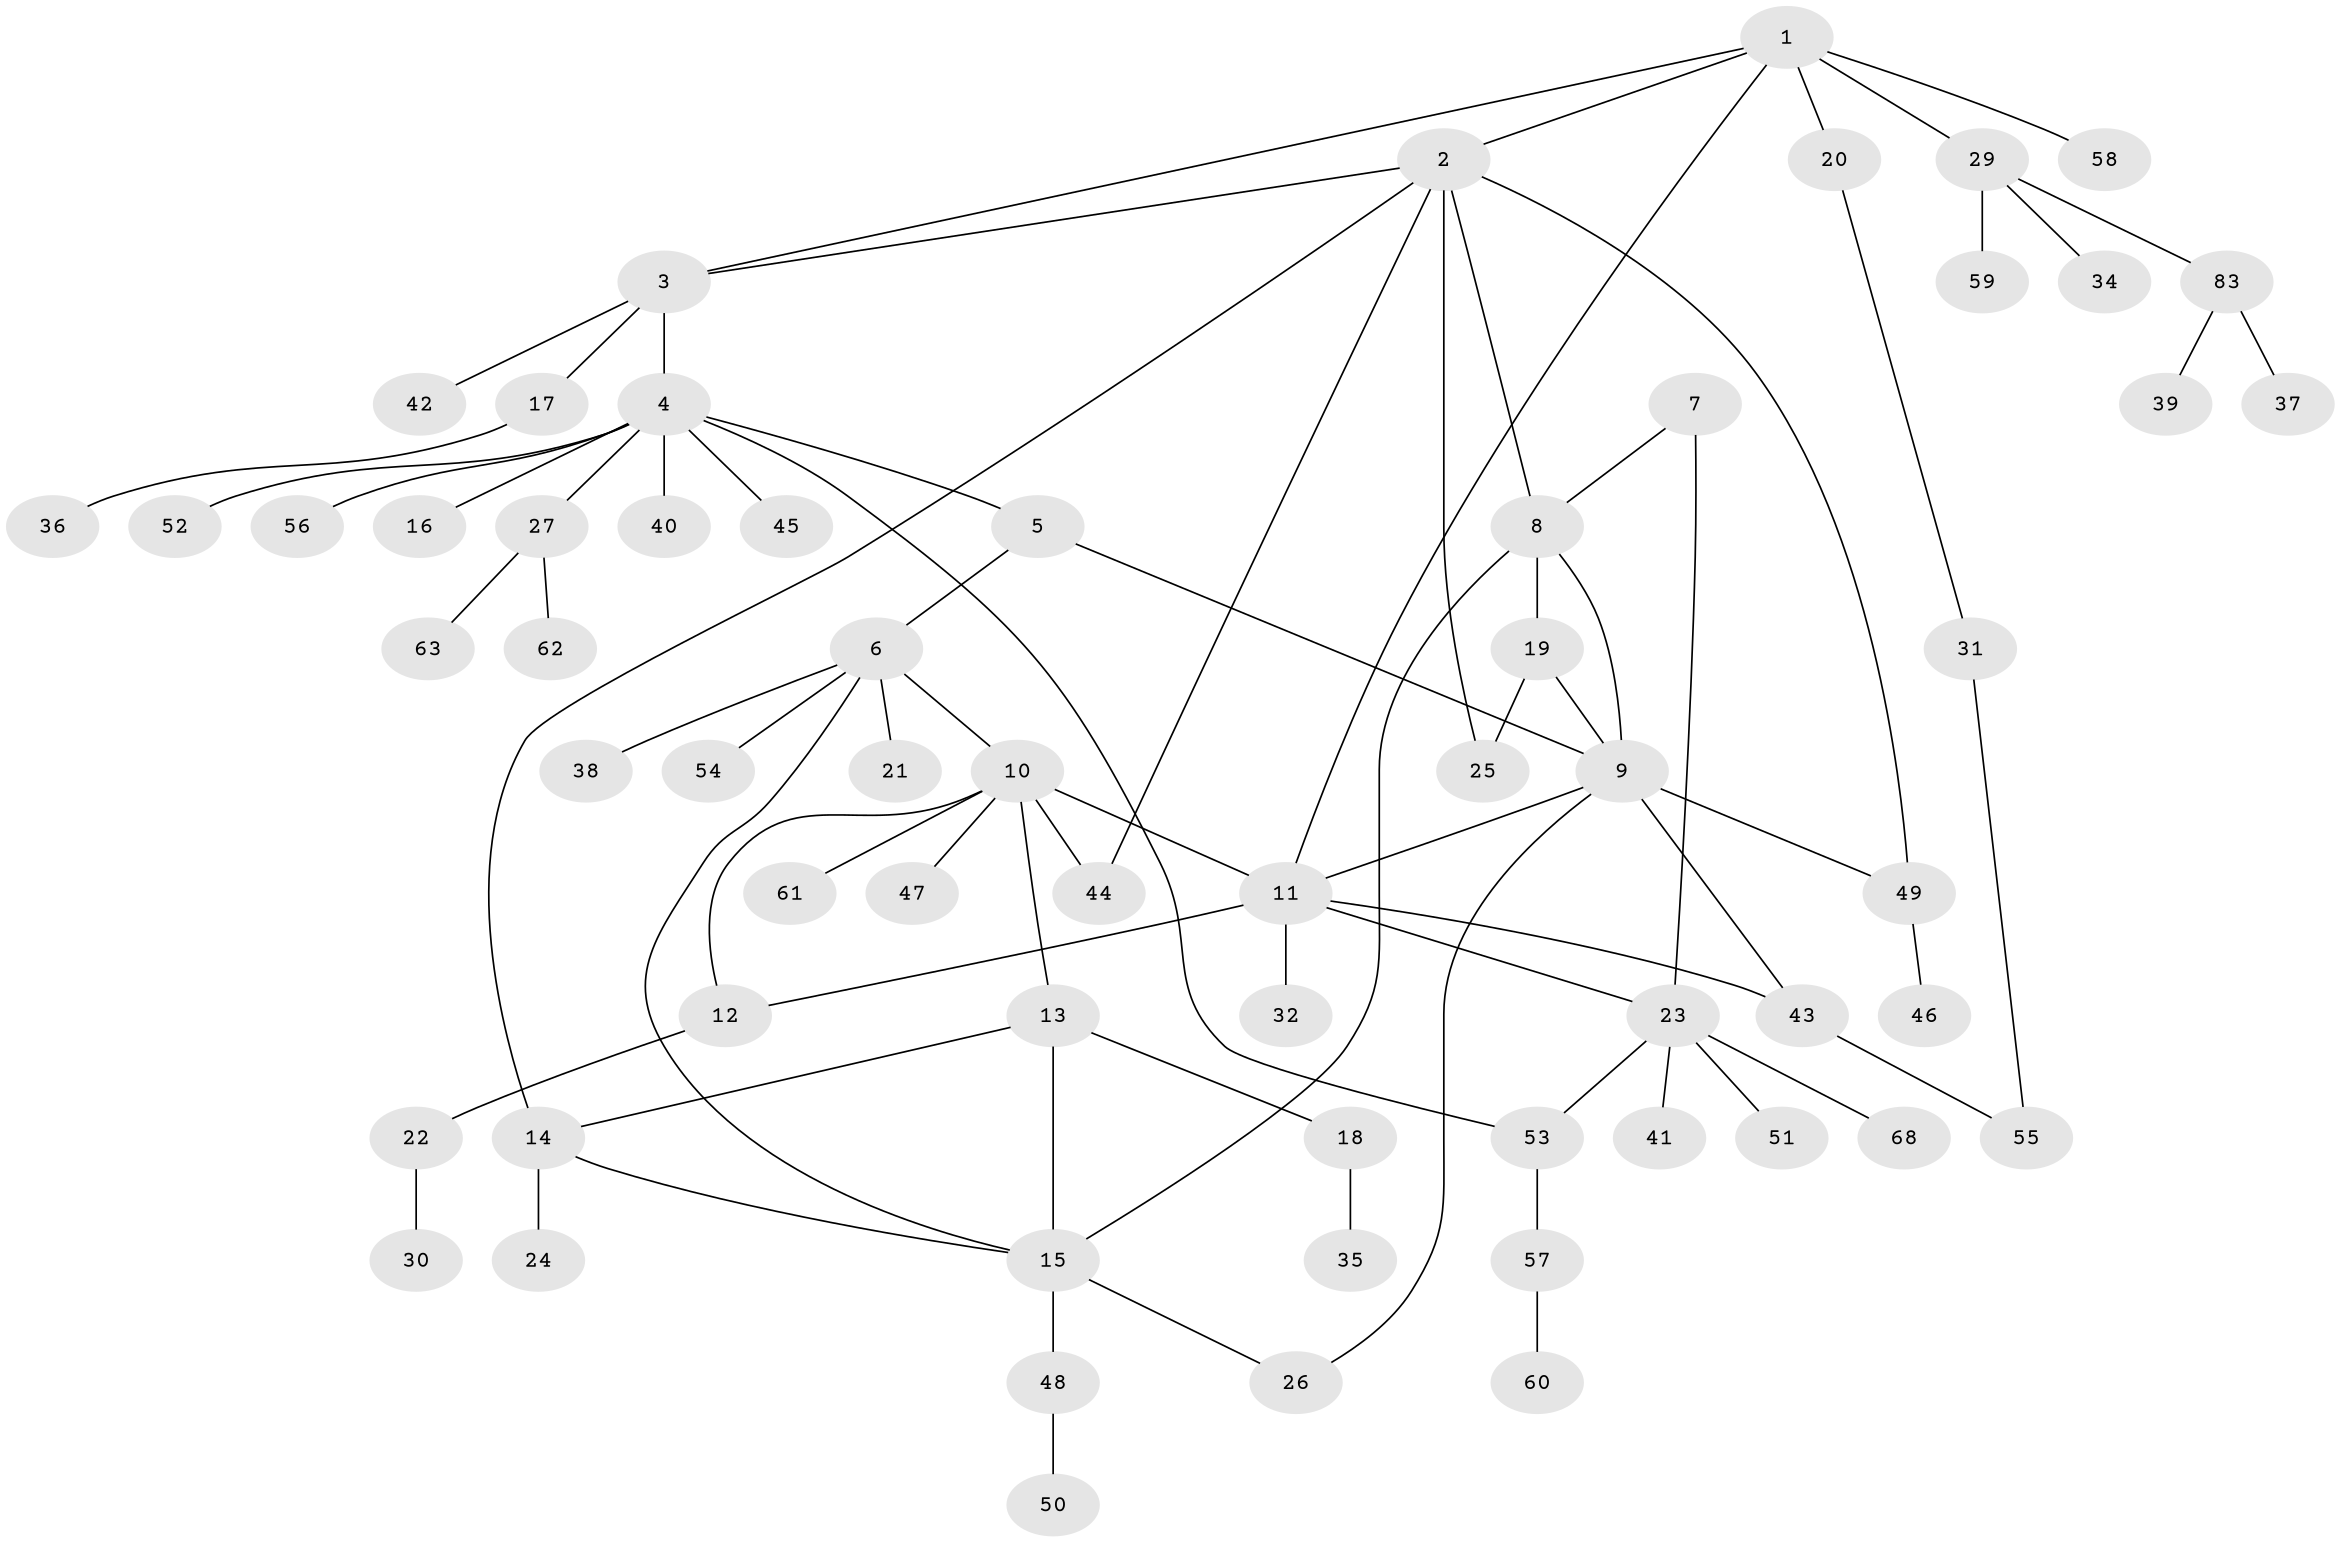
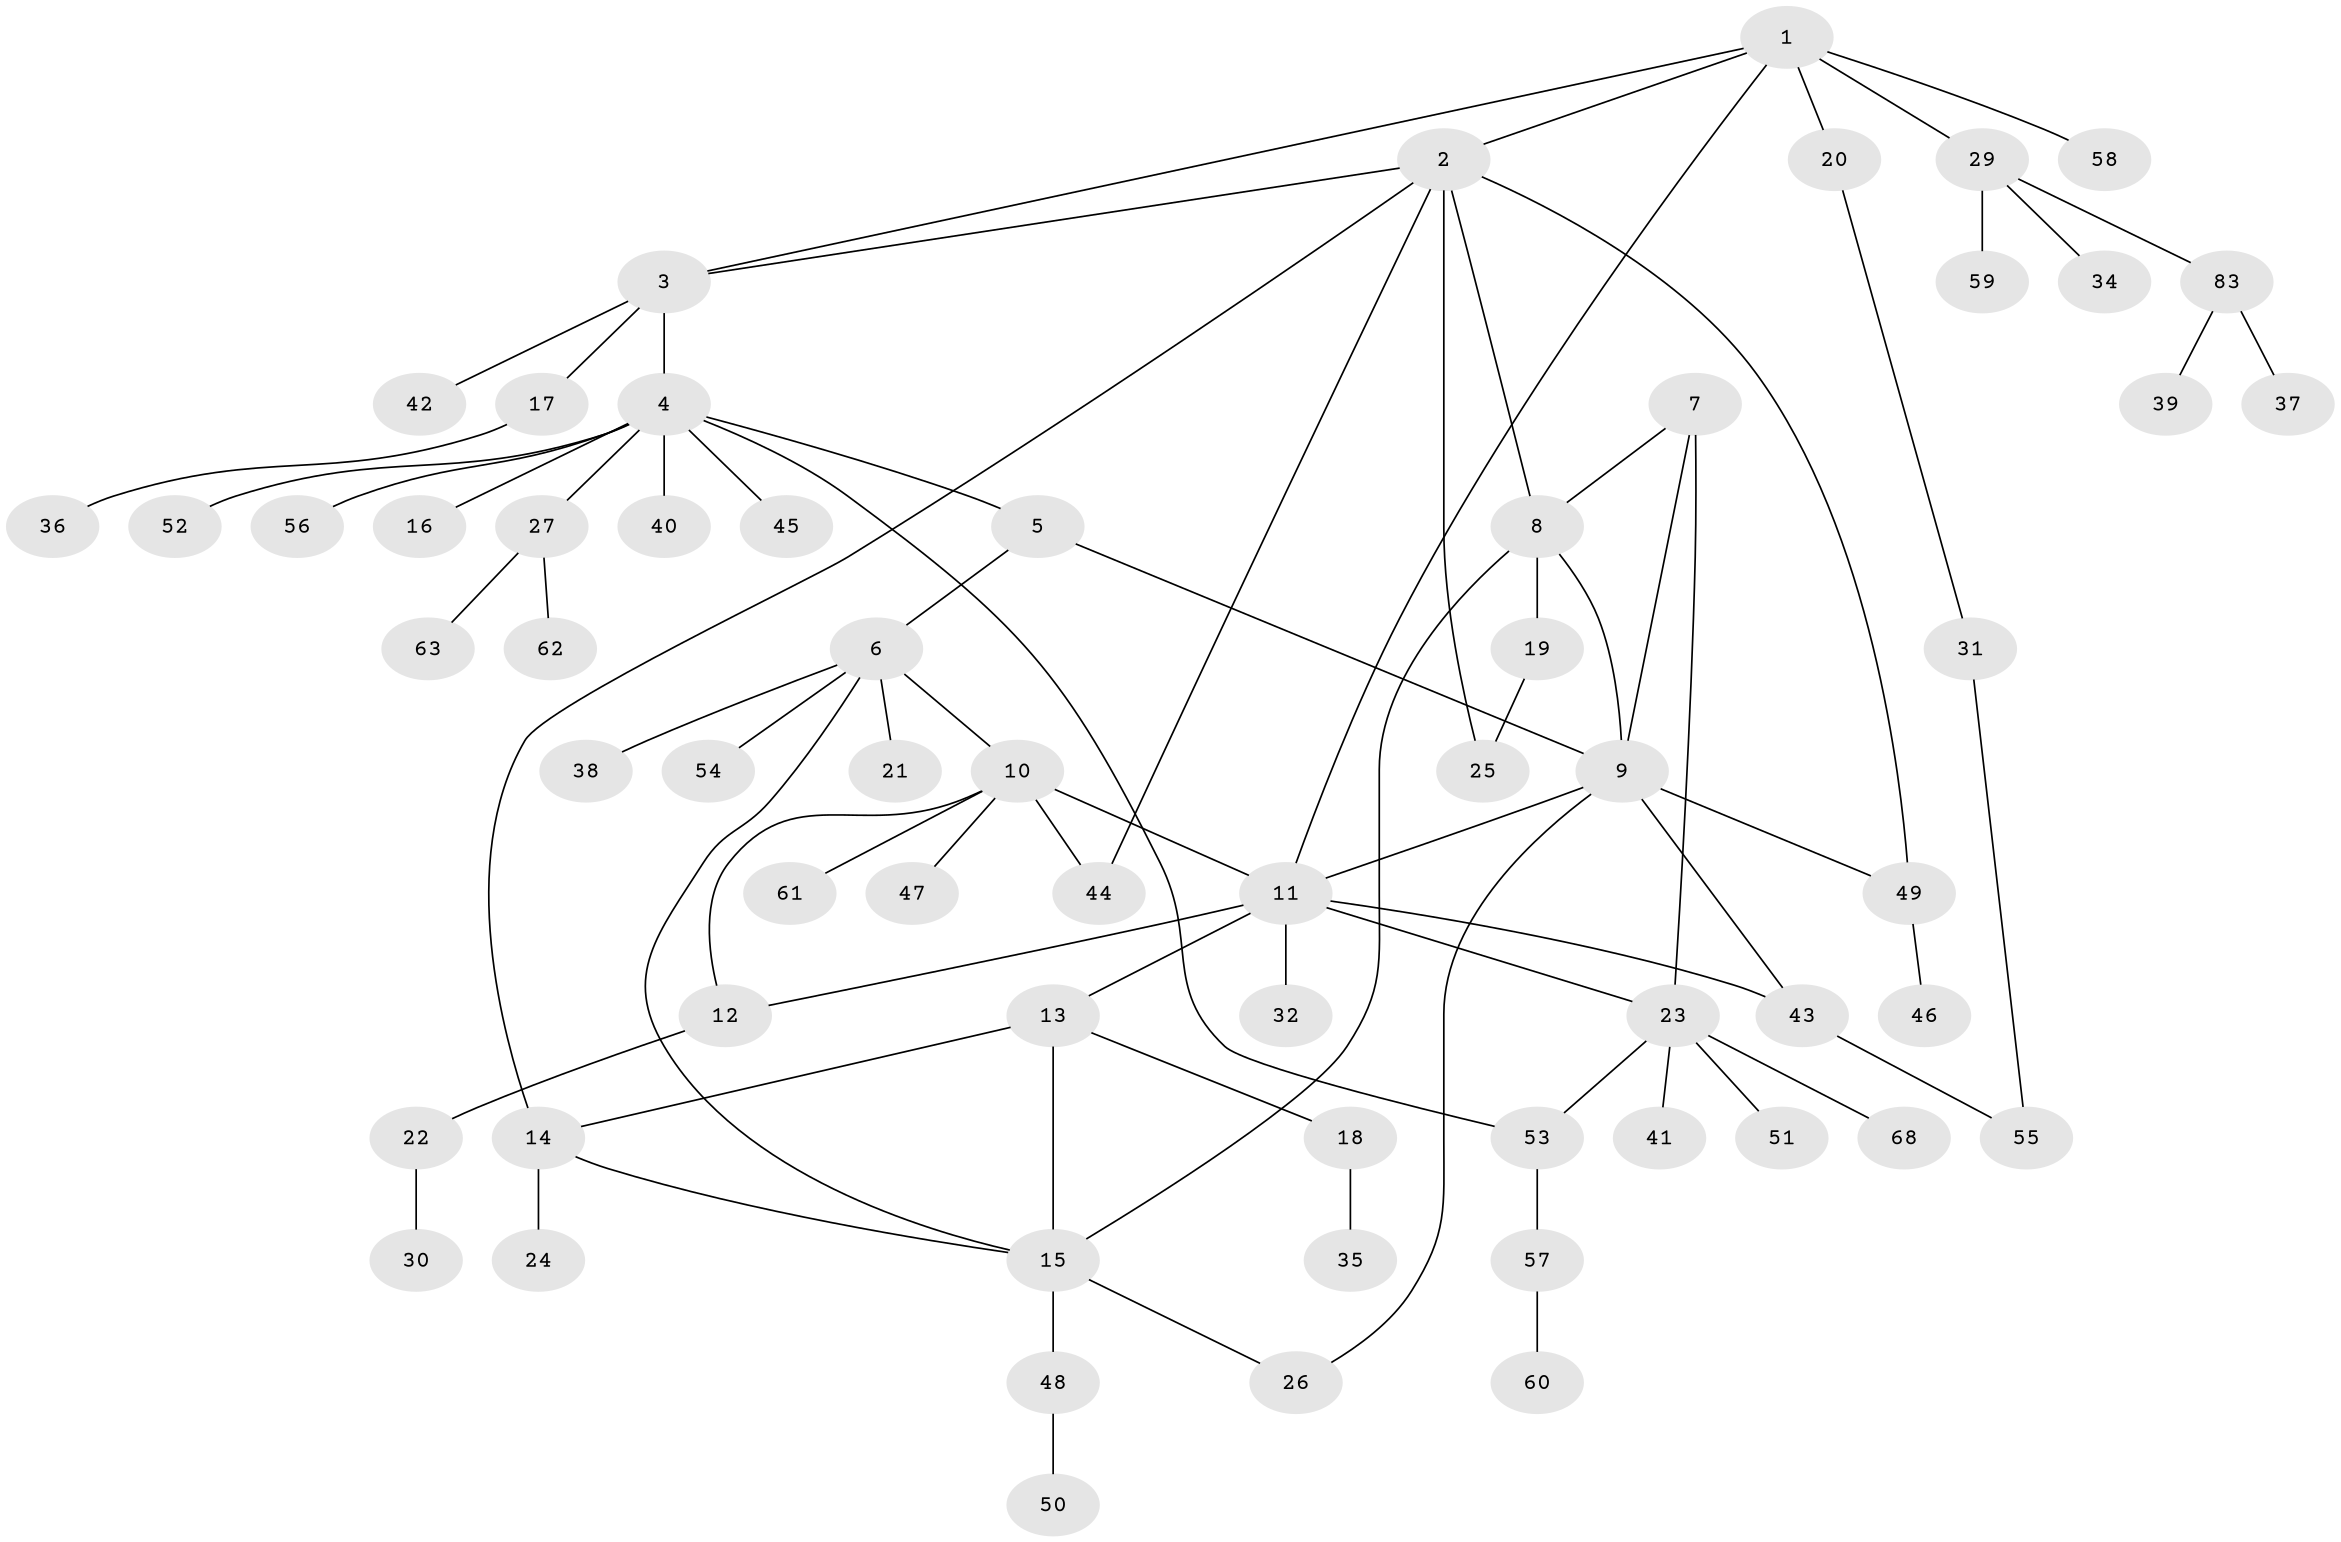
(1580, 710) -> (1659, 588)
(1033, 894) -> (1170, 955)
